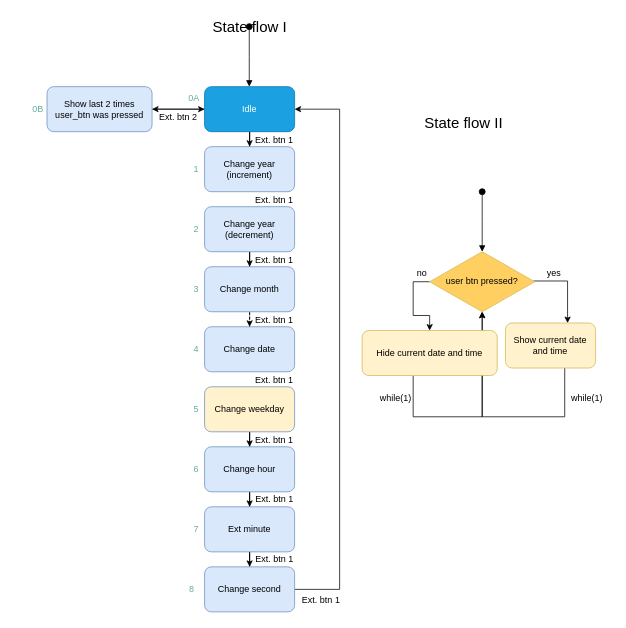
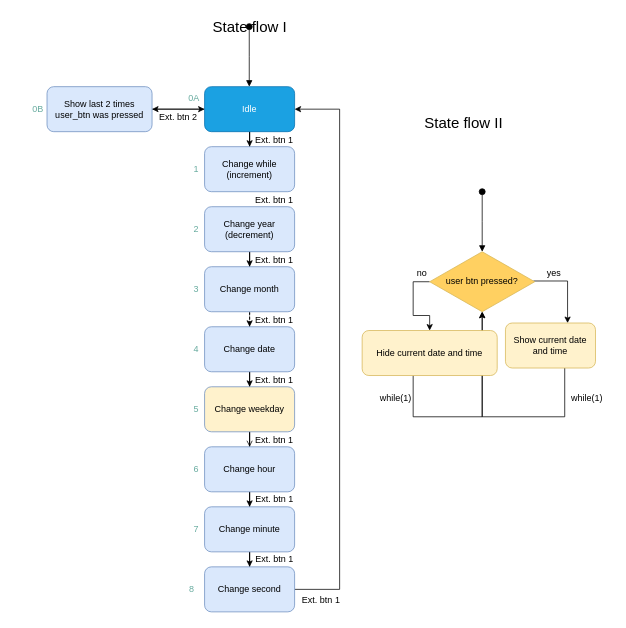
(249, 169) -> (249, 169)
none -> (249, 382)
(249, 440) -> (249, 441)
(249, 529) -> (249, 529)
